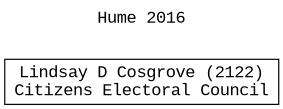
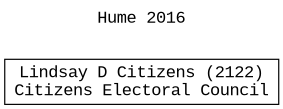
(142, 82) -> (142, 82)
